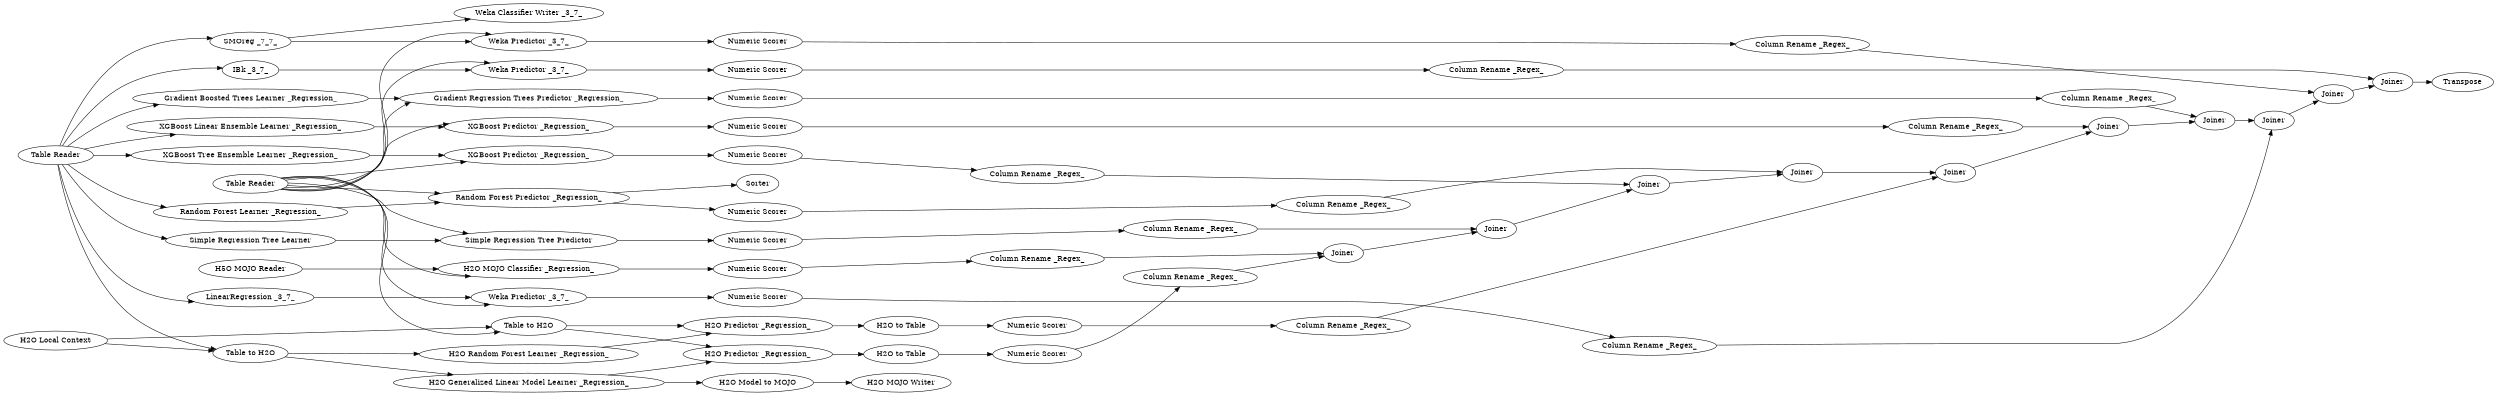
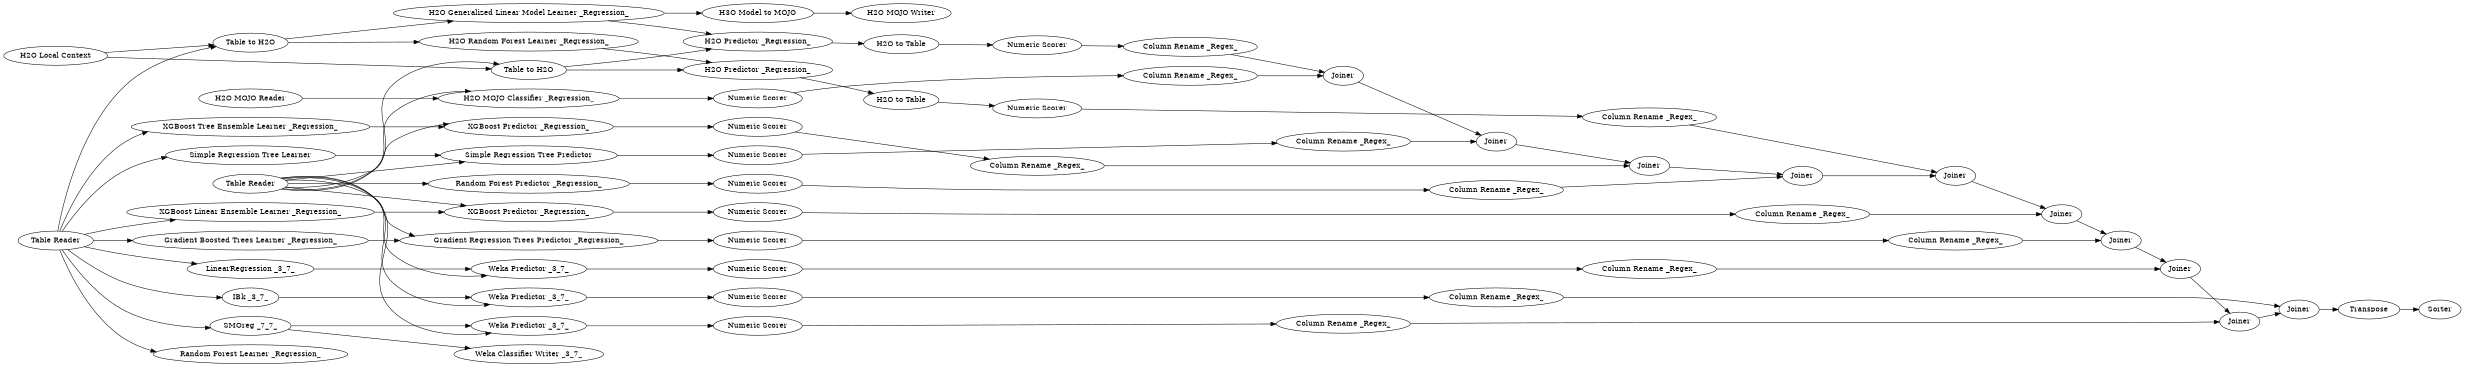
(672, 189) -> (2407, 310)
(391, 205) -> none
(250, 269) -> (250, 98)
(758, 383) -> (758, 13)
